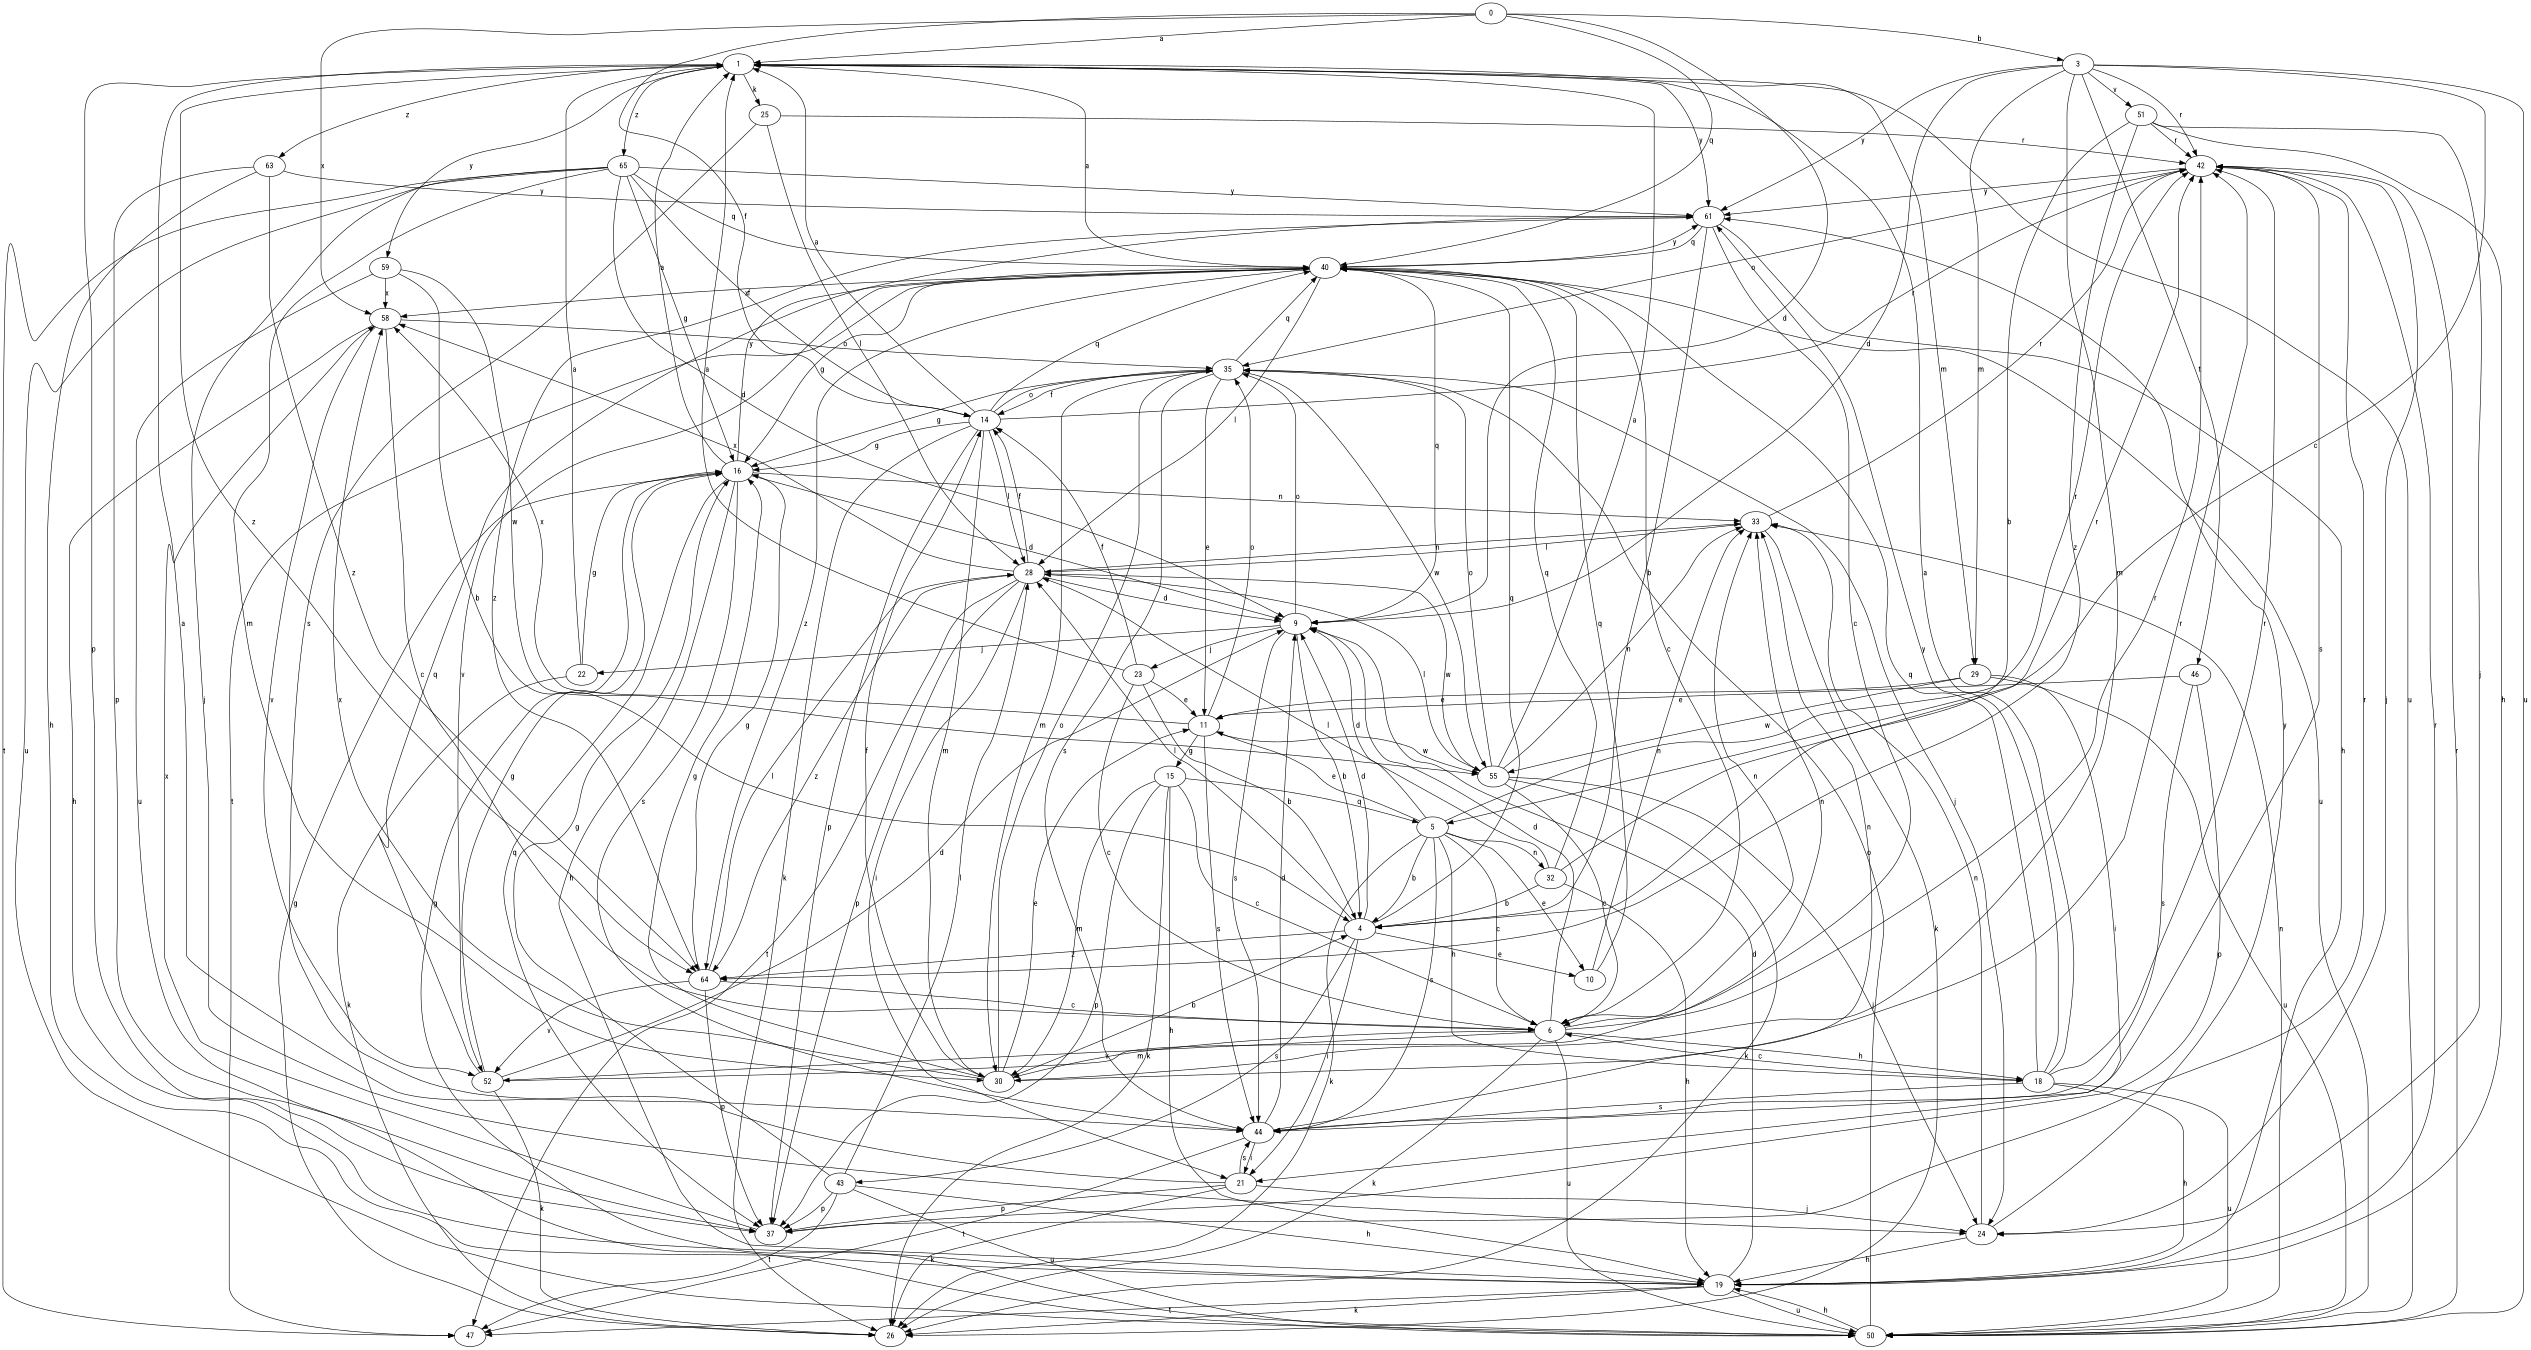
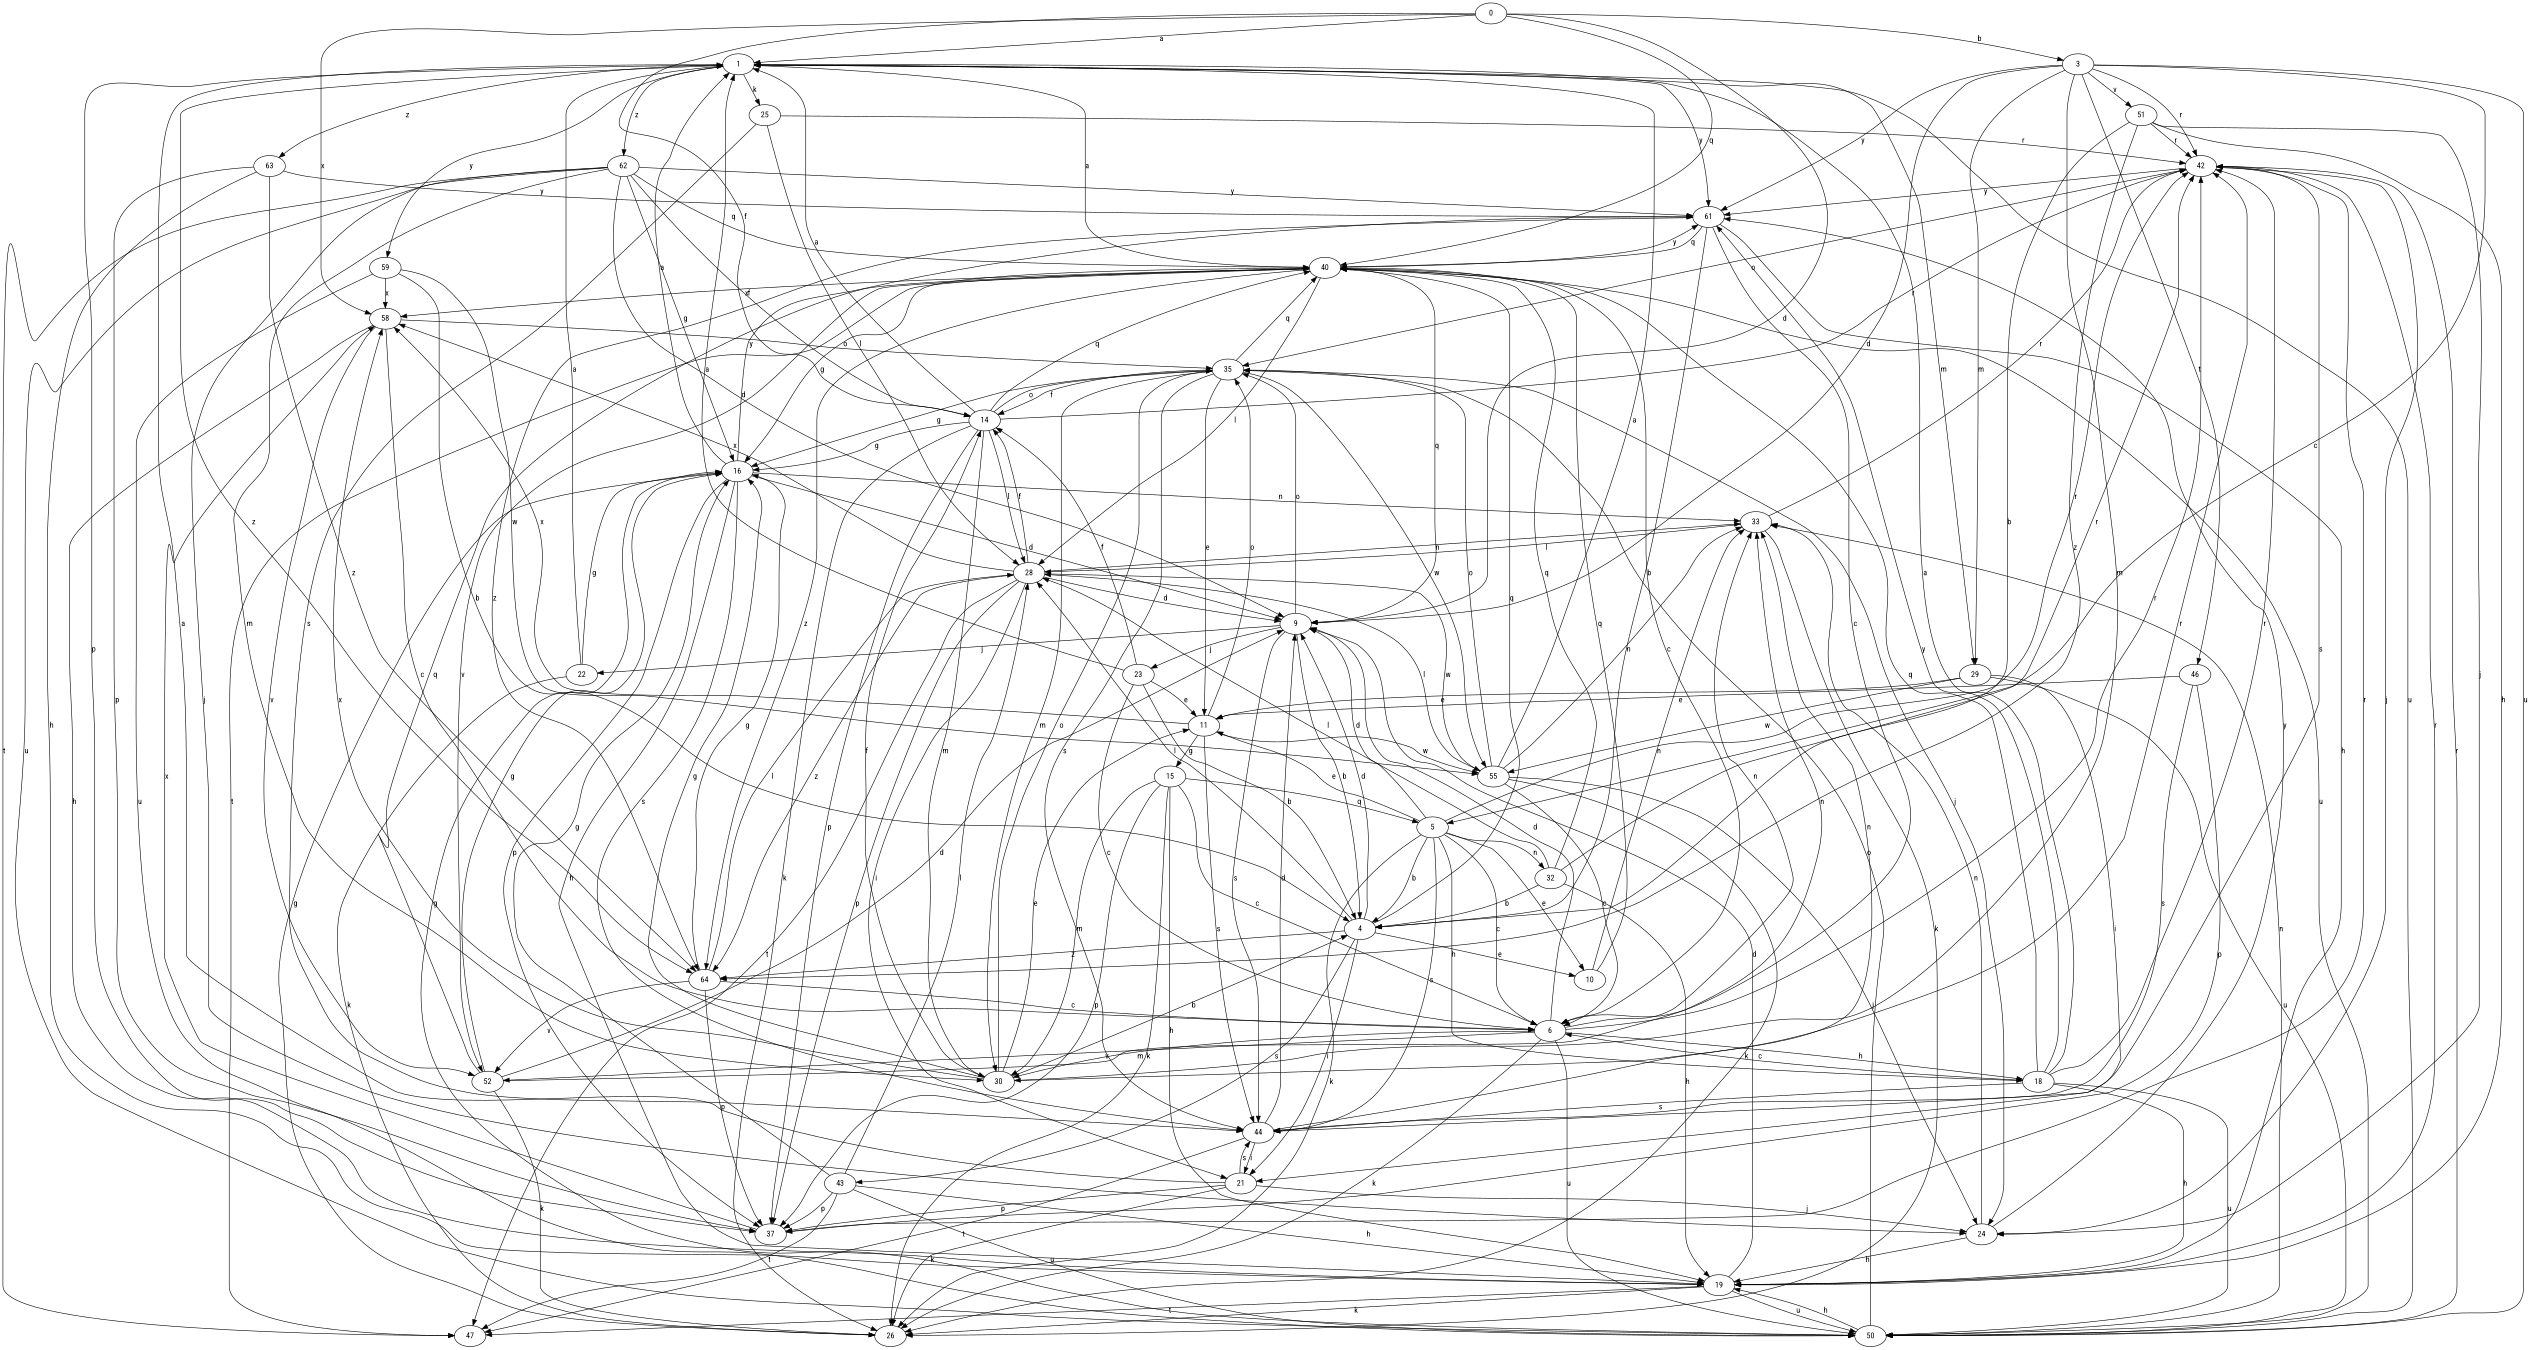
(623, 166) -> (623, 166)
(515, 853) -> (515, 853)
